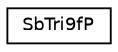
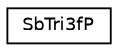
(59, 26) -> (59, 26)
